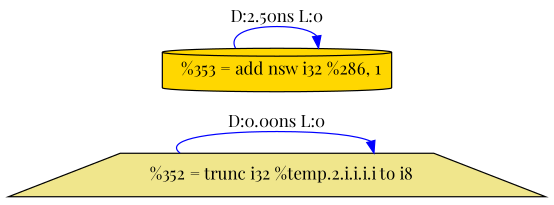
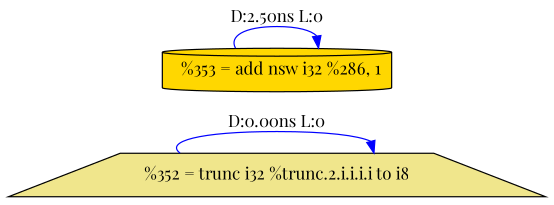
(277, 175) -> (277, 175)
